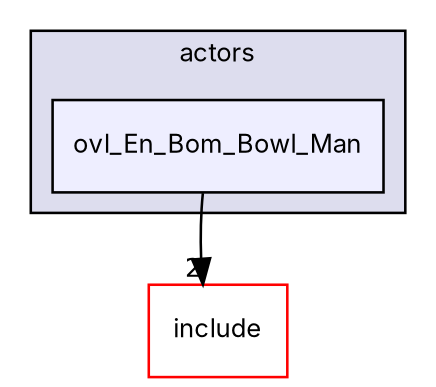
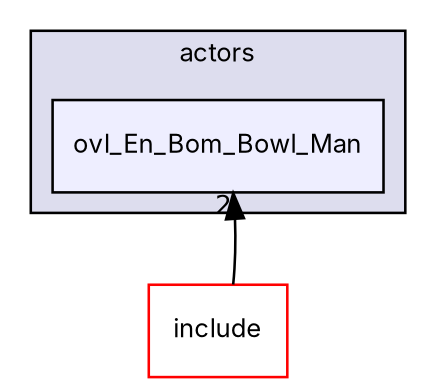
(201, 229) -> (235, 252)
